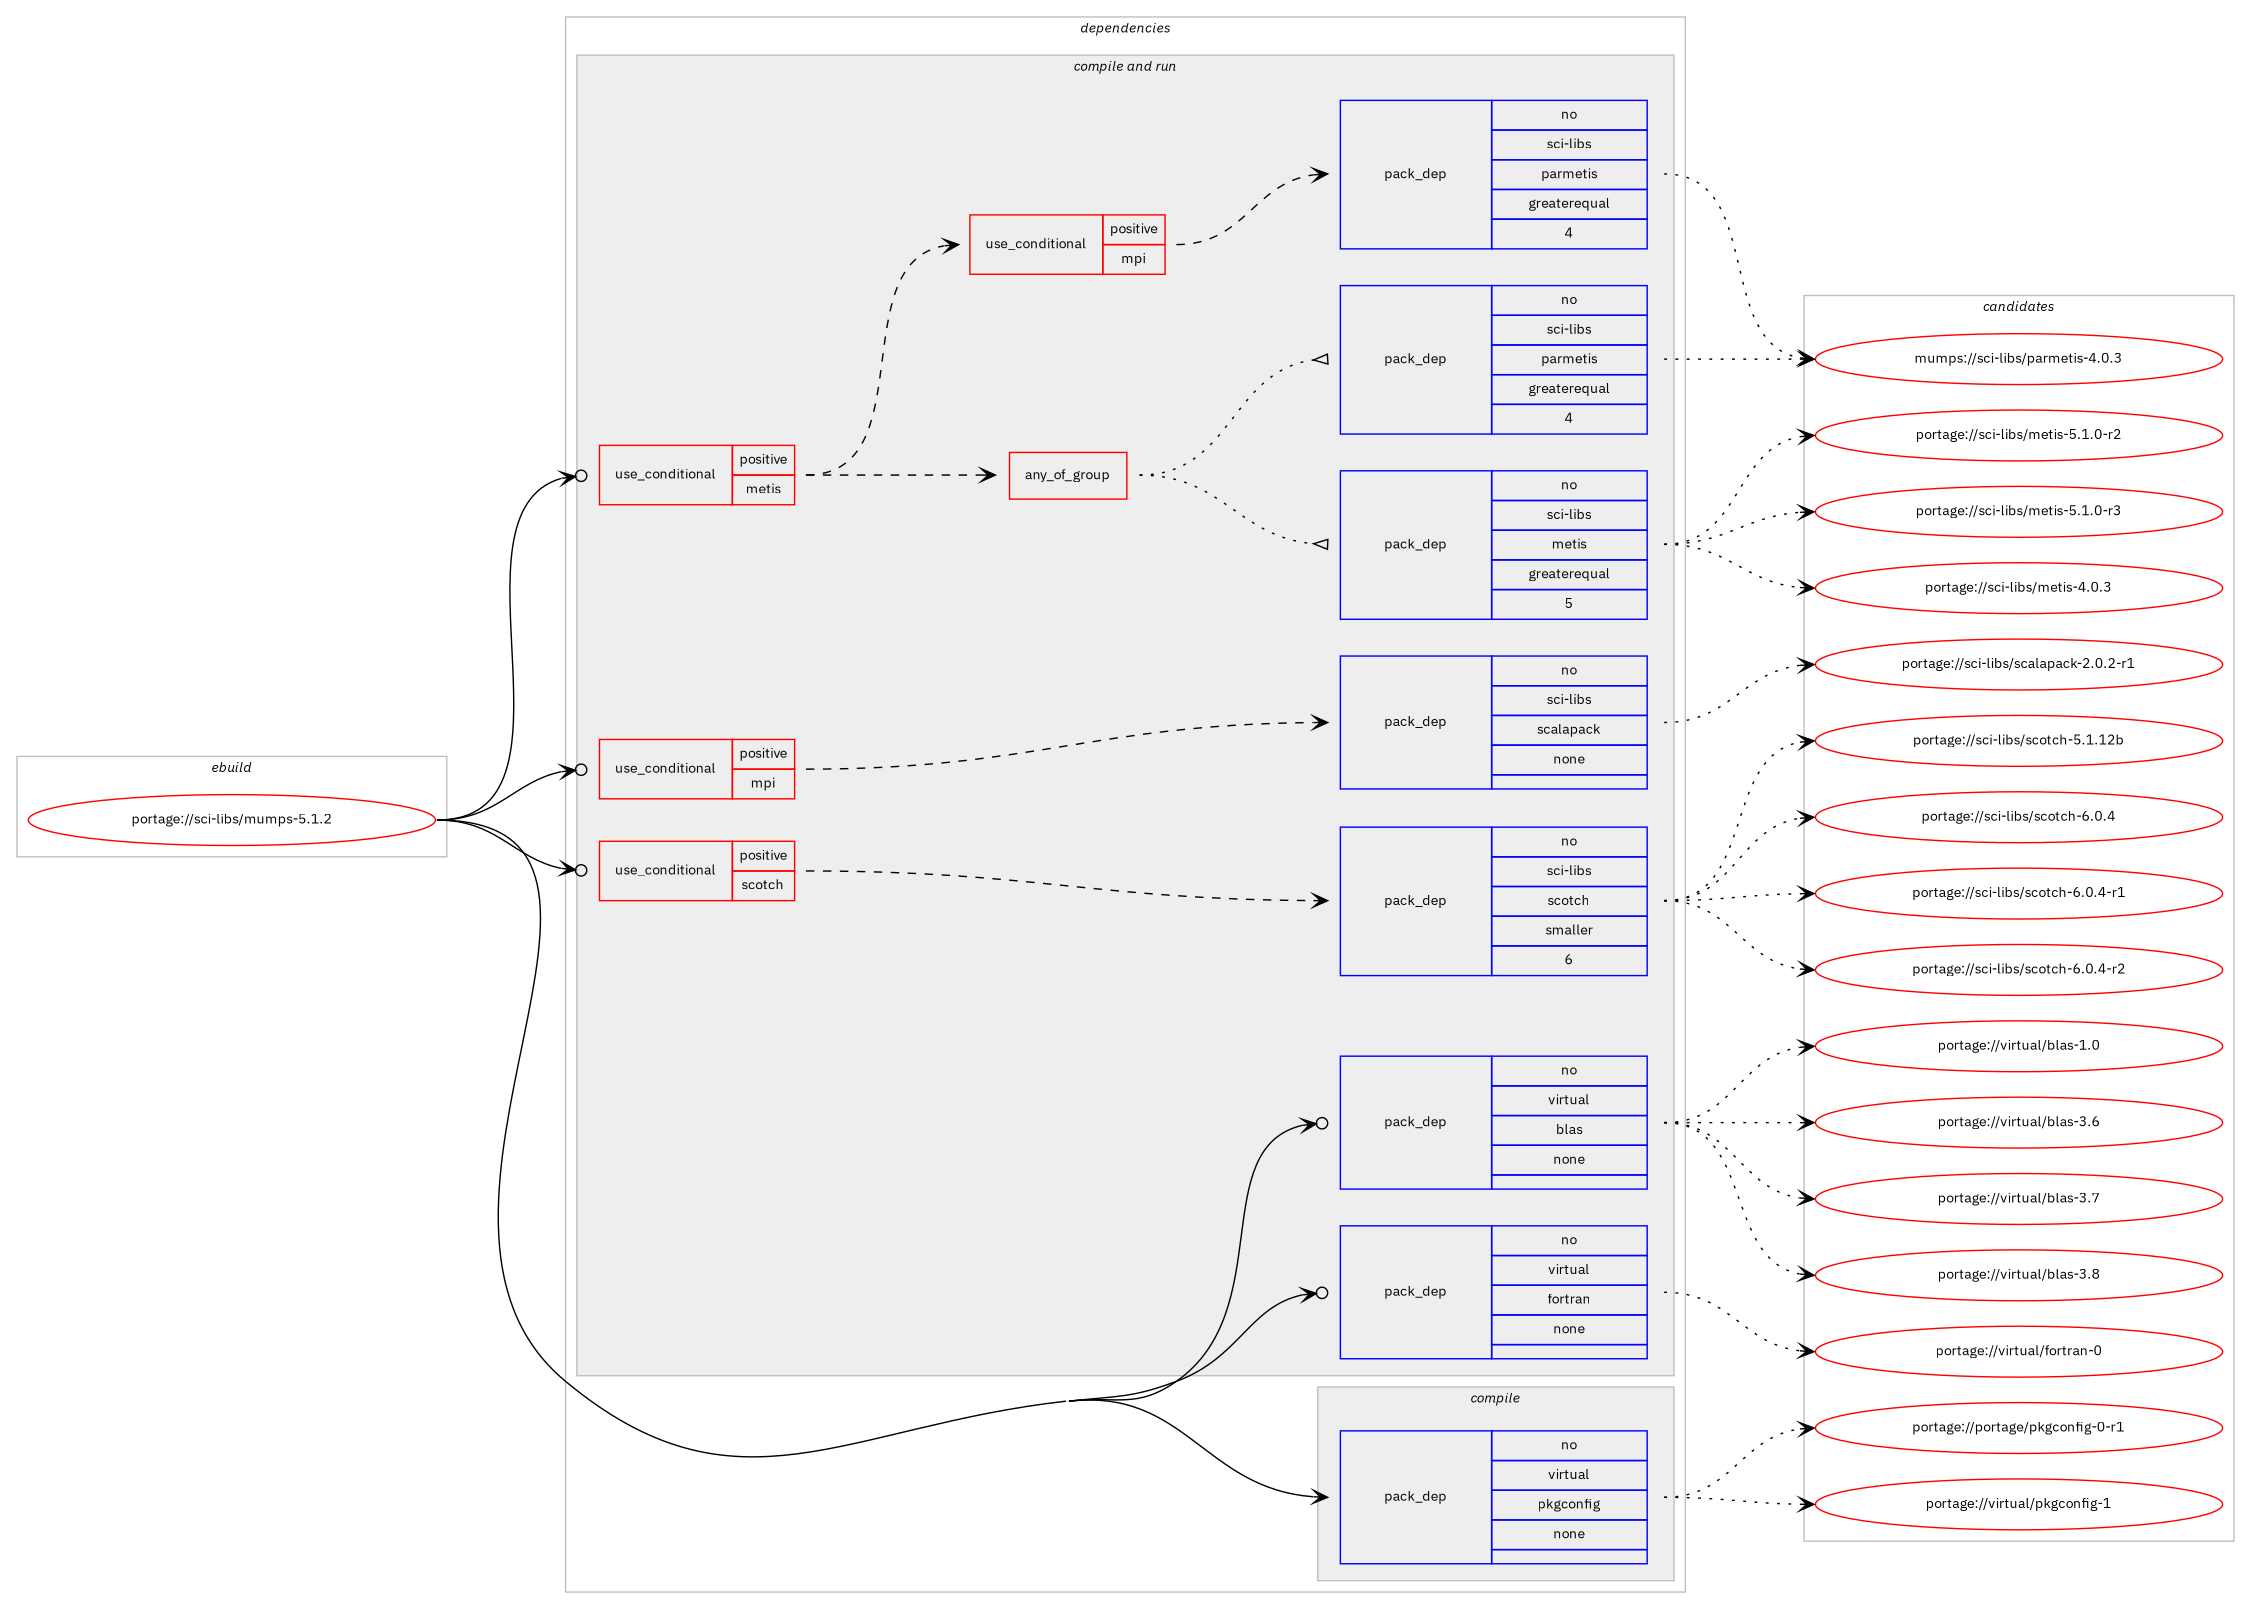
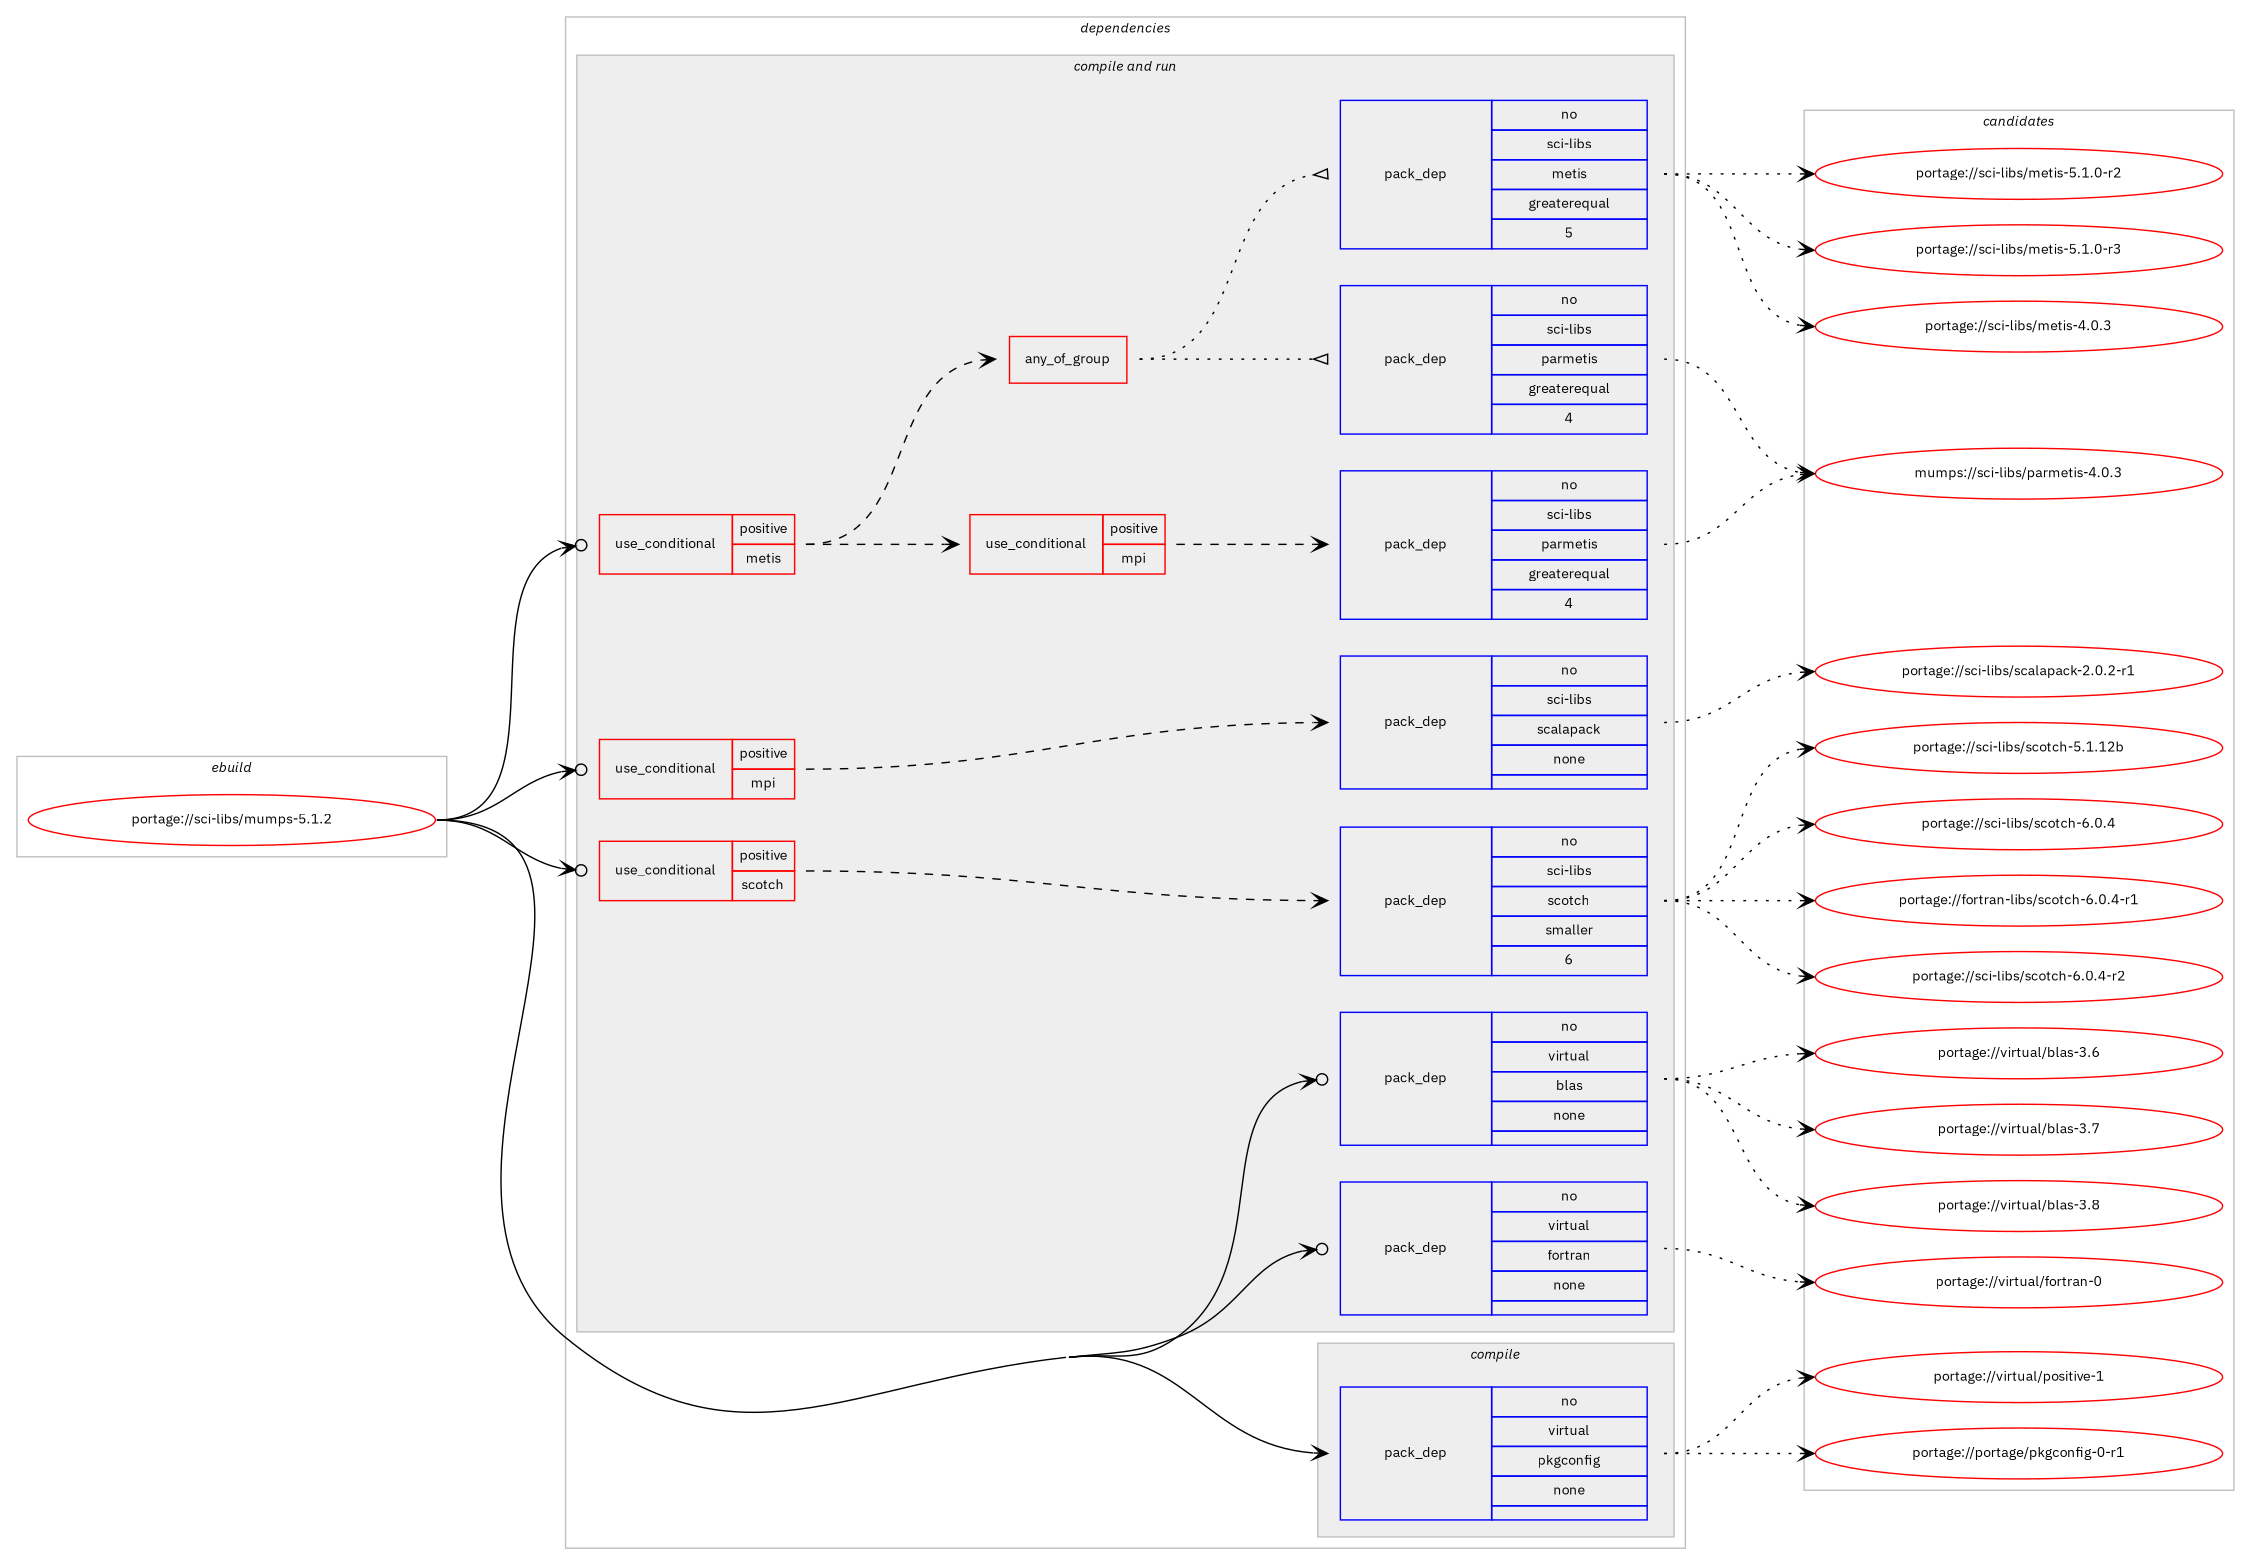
(2019, 894) -> (2019, 901)
(2019, 1046) -> none
(2019, 1504) -> (2019, 1377)
